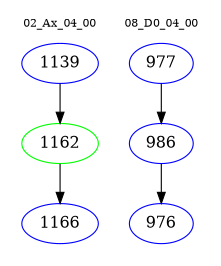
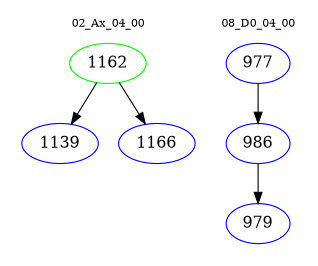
(60, 98) -> (87, 98)
(161, 224) -> (258, 224)
